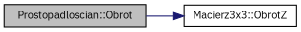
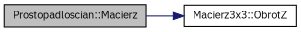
(75, 16) -> (75, 16)
